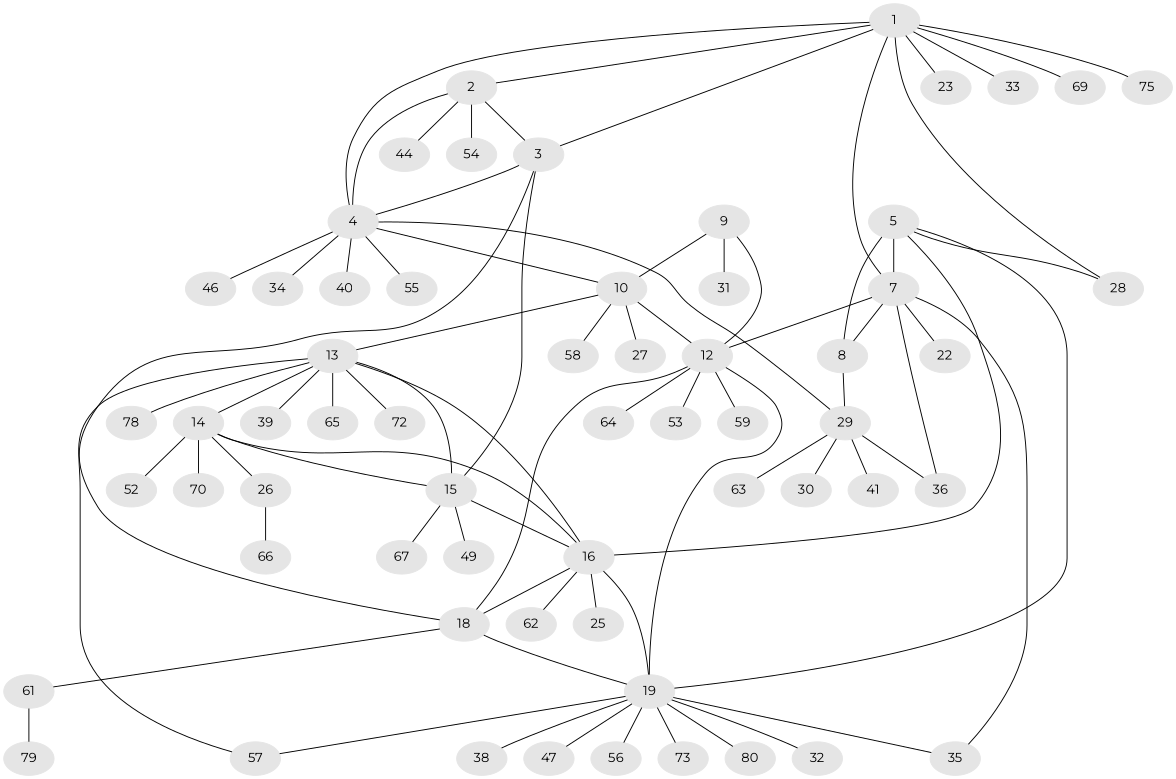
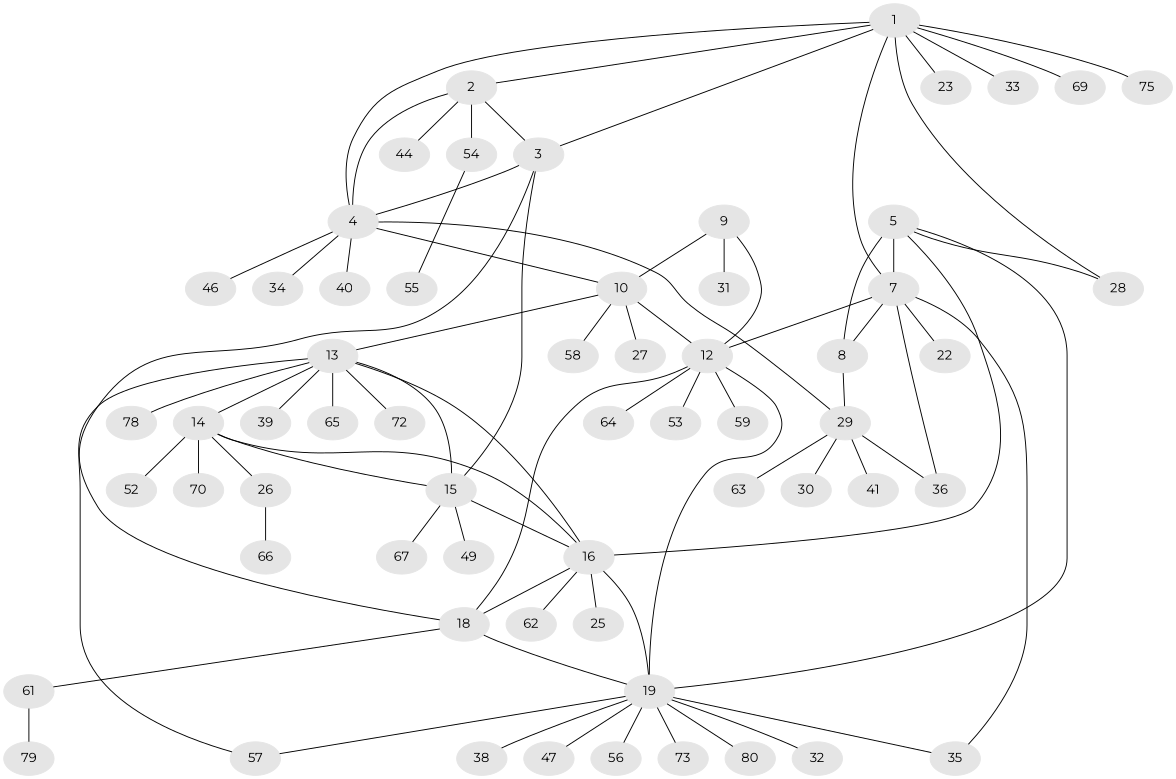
(383, 255) -> (444, 217)
